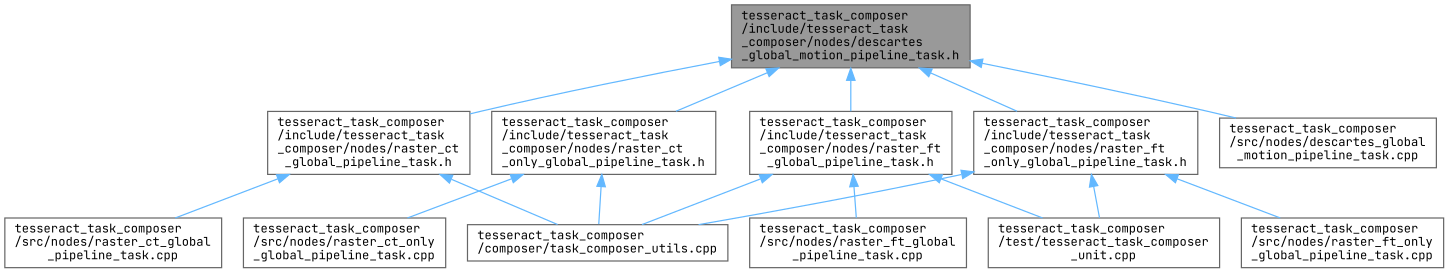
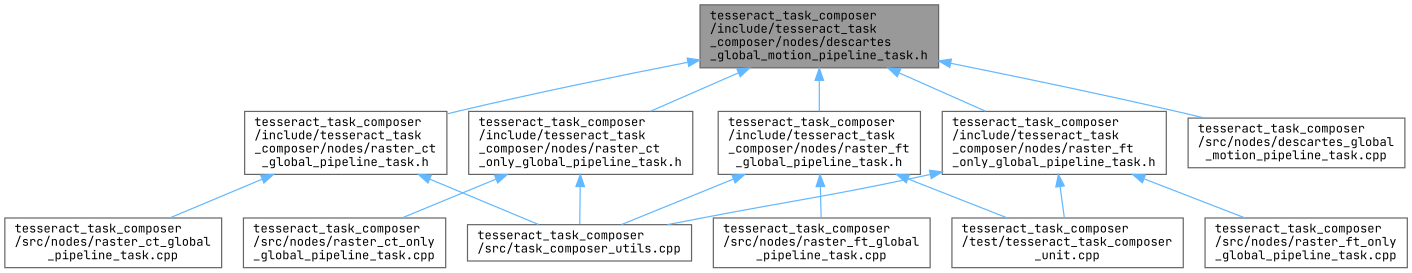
(598, 243) -> (580, 243)
